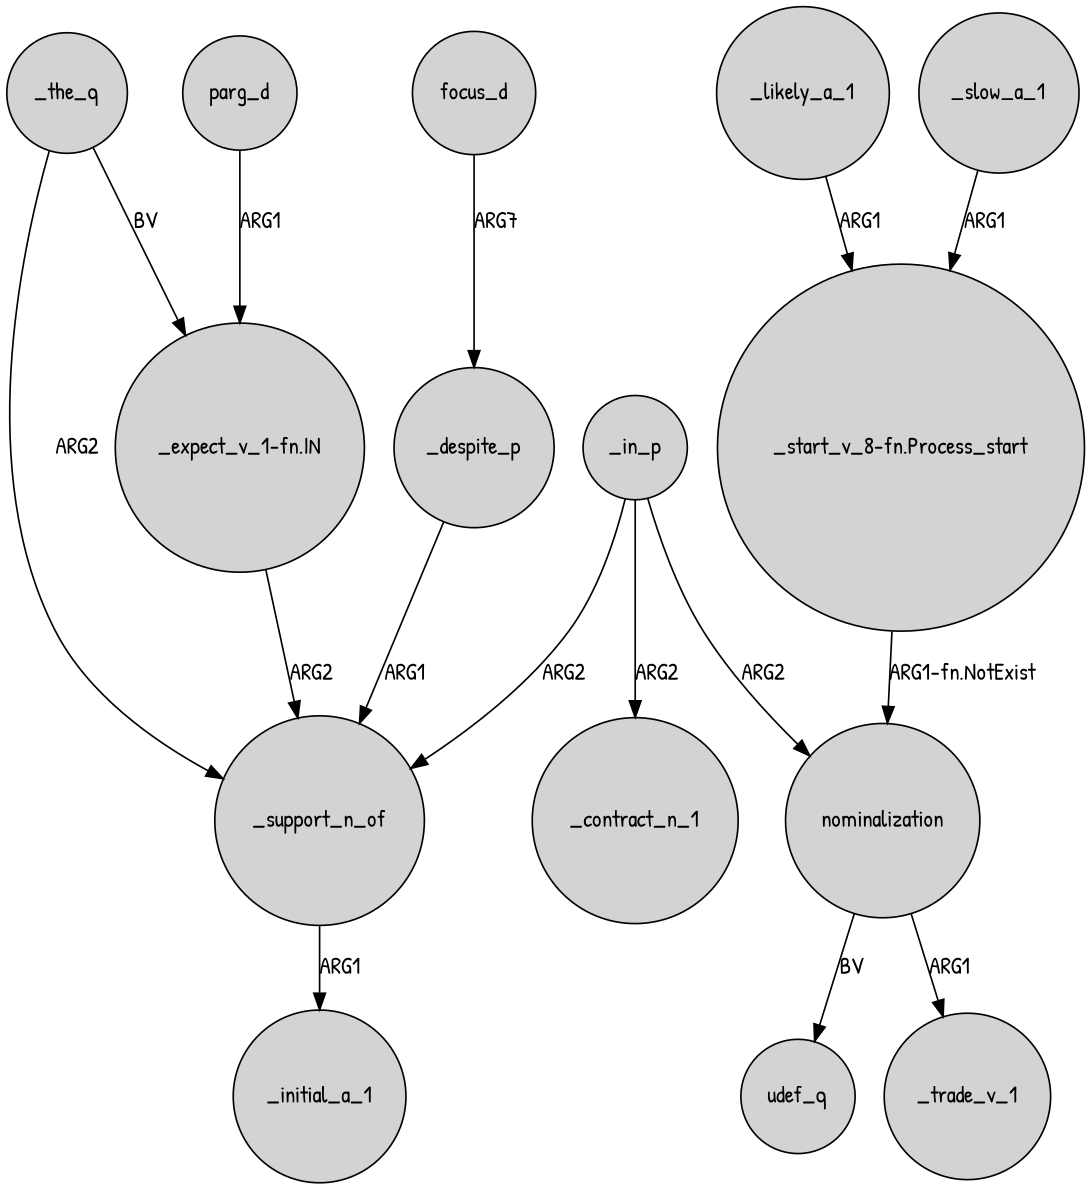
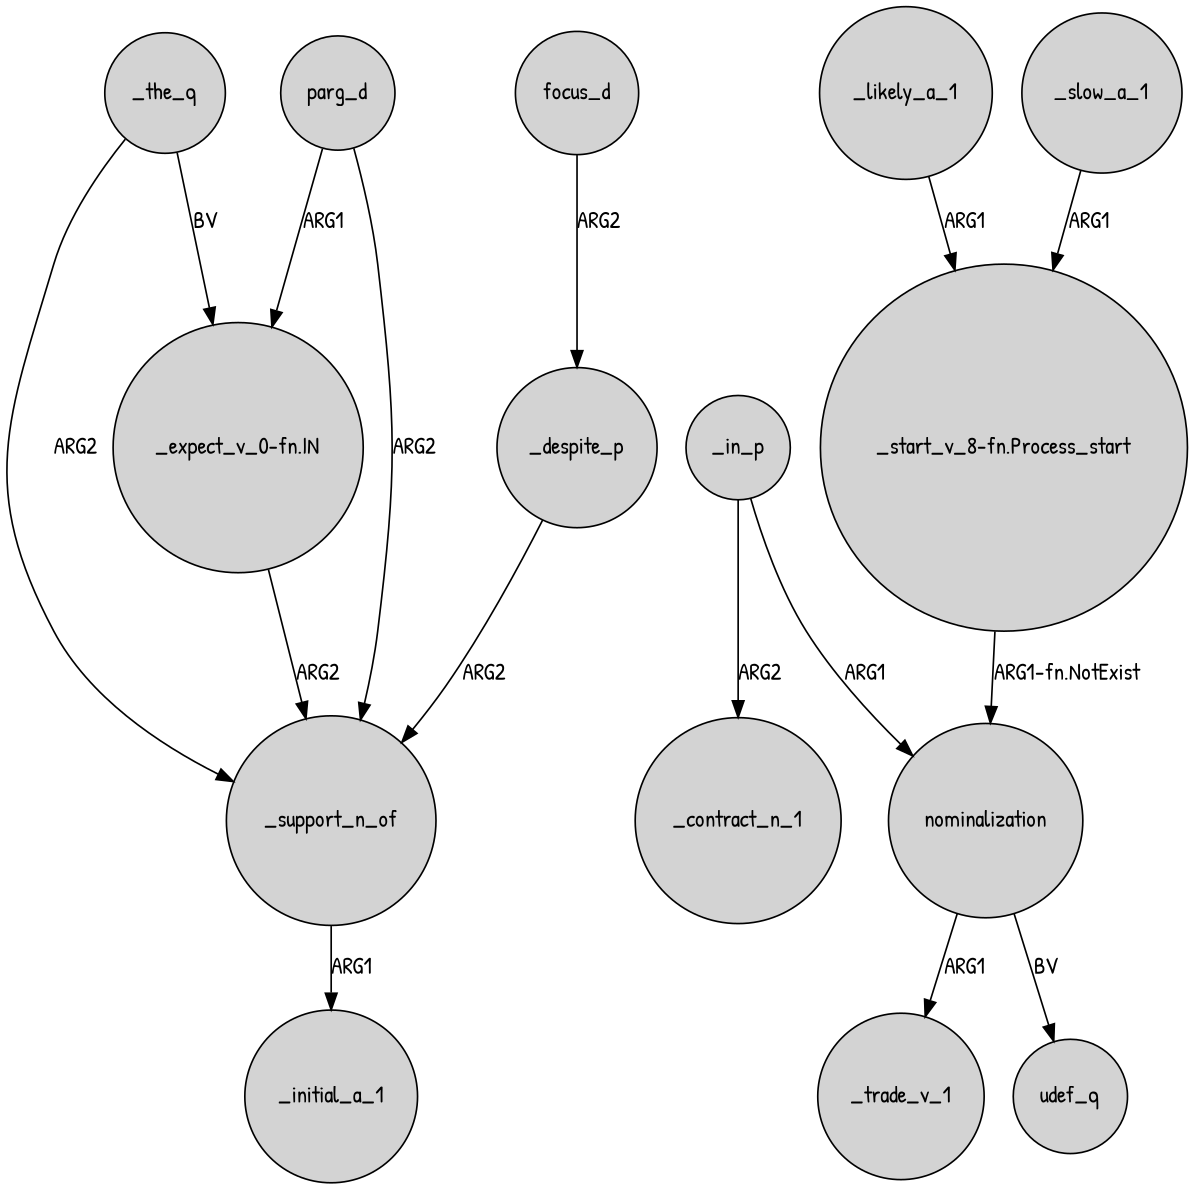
(497, 222) -> (599, 222)
(240, 448) -> (238, 448)
(554, 650) -> (392, 425)
(405, 674) -> (485, 674)
(764, 674) -> (865, 674)
